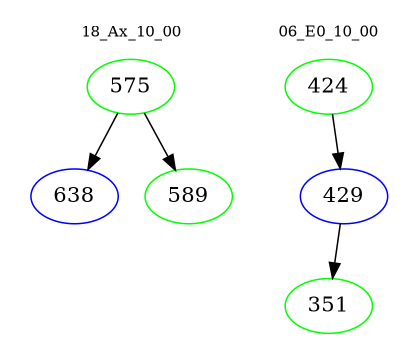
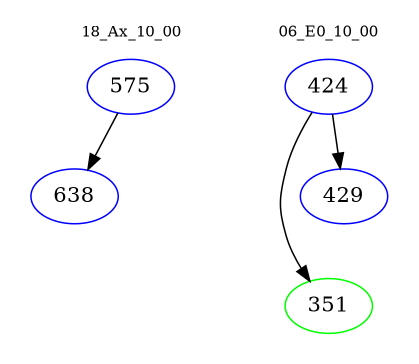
(131, 87) -> (131, 87)
(329, 87) -> (329, 87)
(189, 196) -> none
(338, 243) -> (282, 189)
